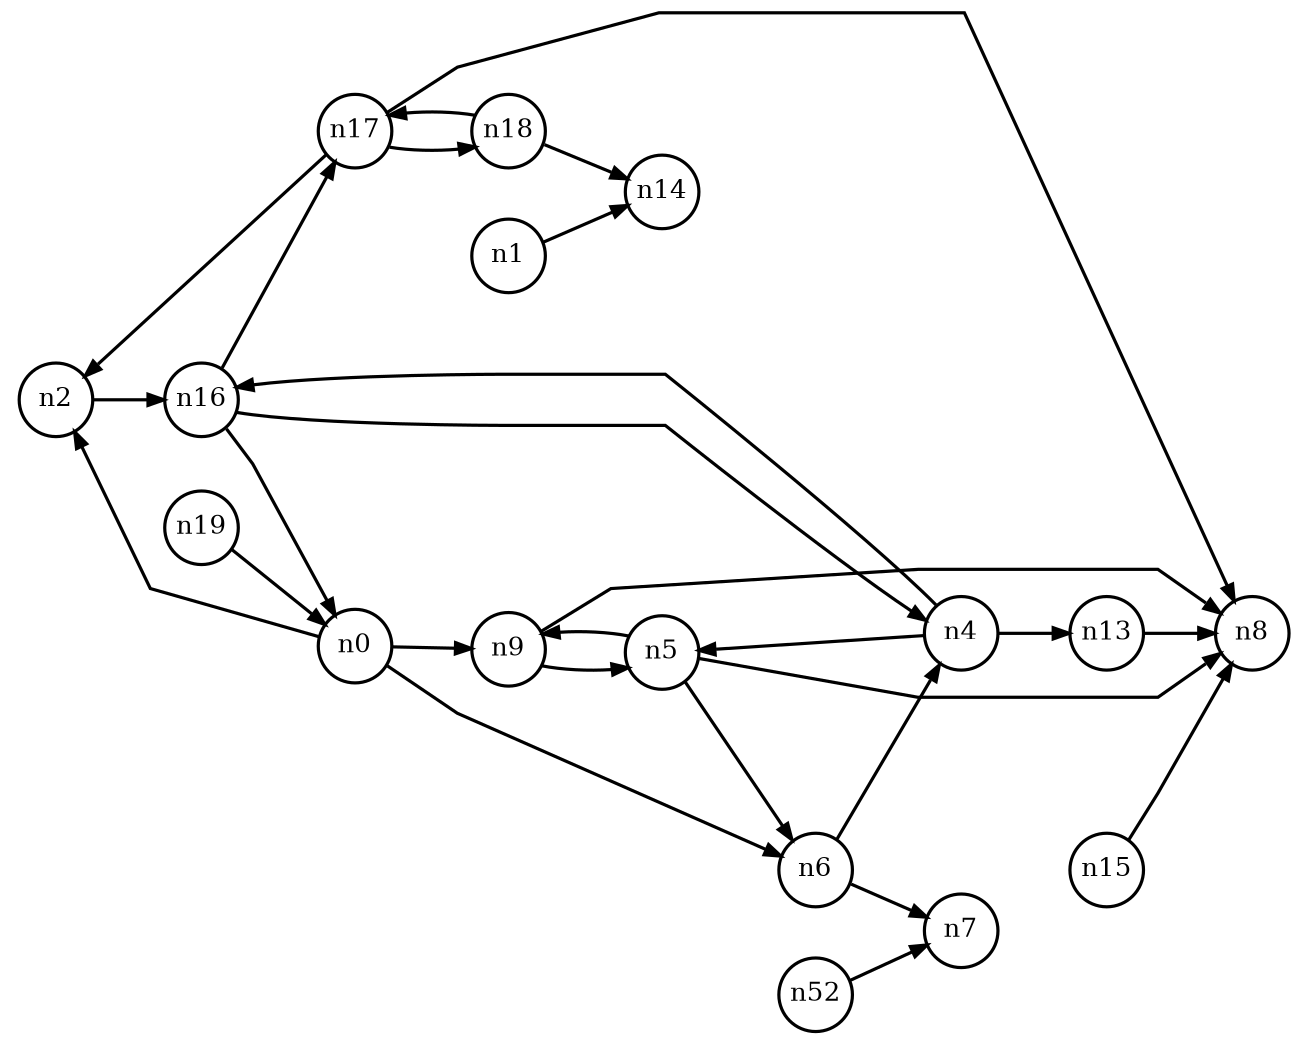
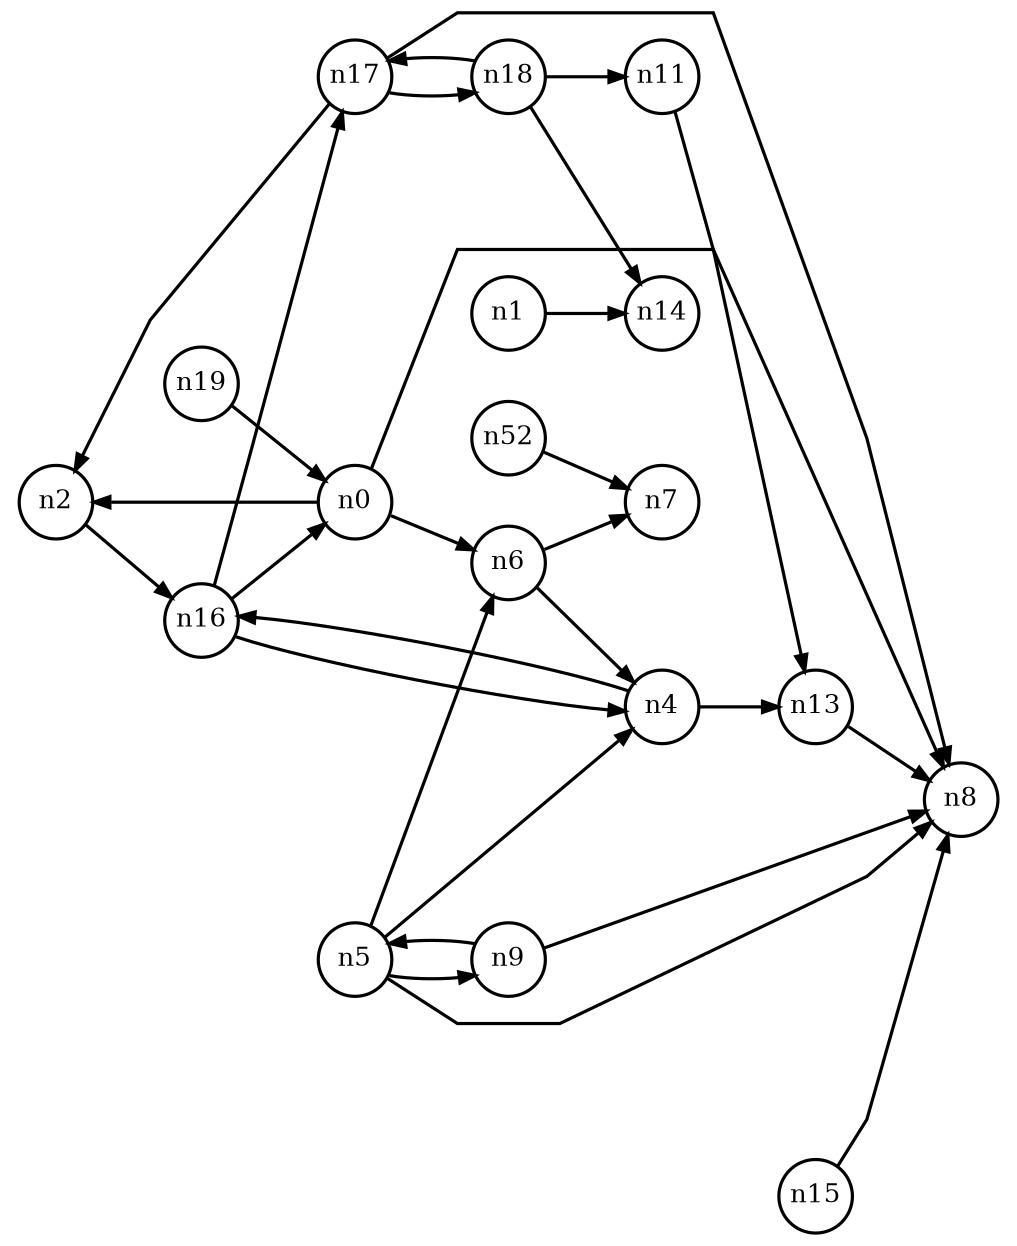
none -> (662, 77)
(820, 642) -> (502, 839)
(424, 648) -> (691, 249)
